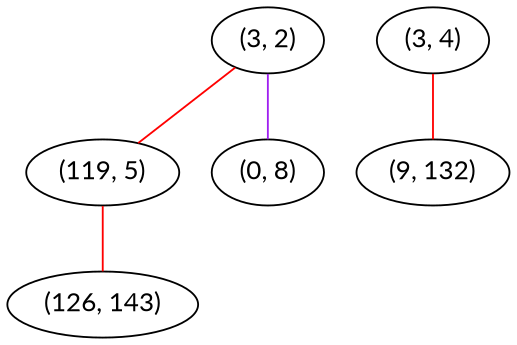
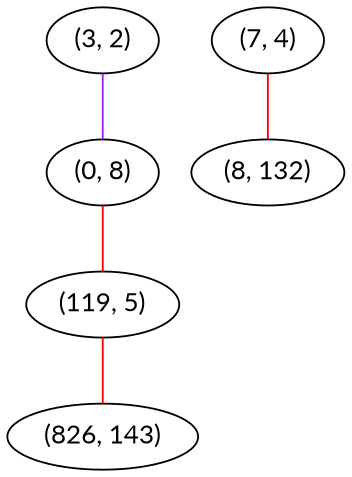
(433, 40) -> (268, 40)
(187, 105) -> (103, 239)
(433, 172) -> (268, 172)
(103, 305) -> (103, 437)
